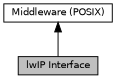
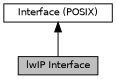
(58, 13) -> (58, 13)
